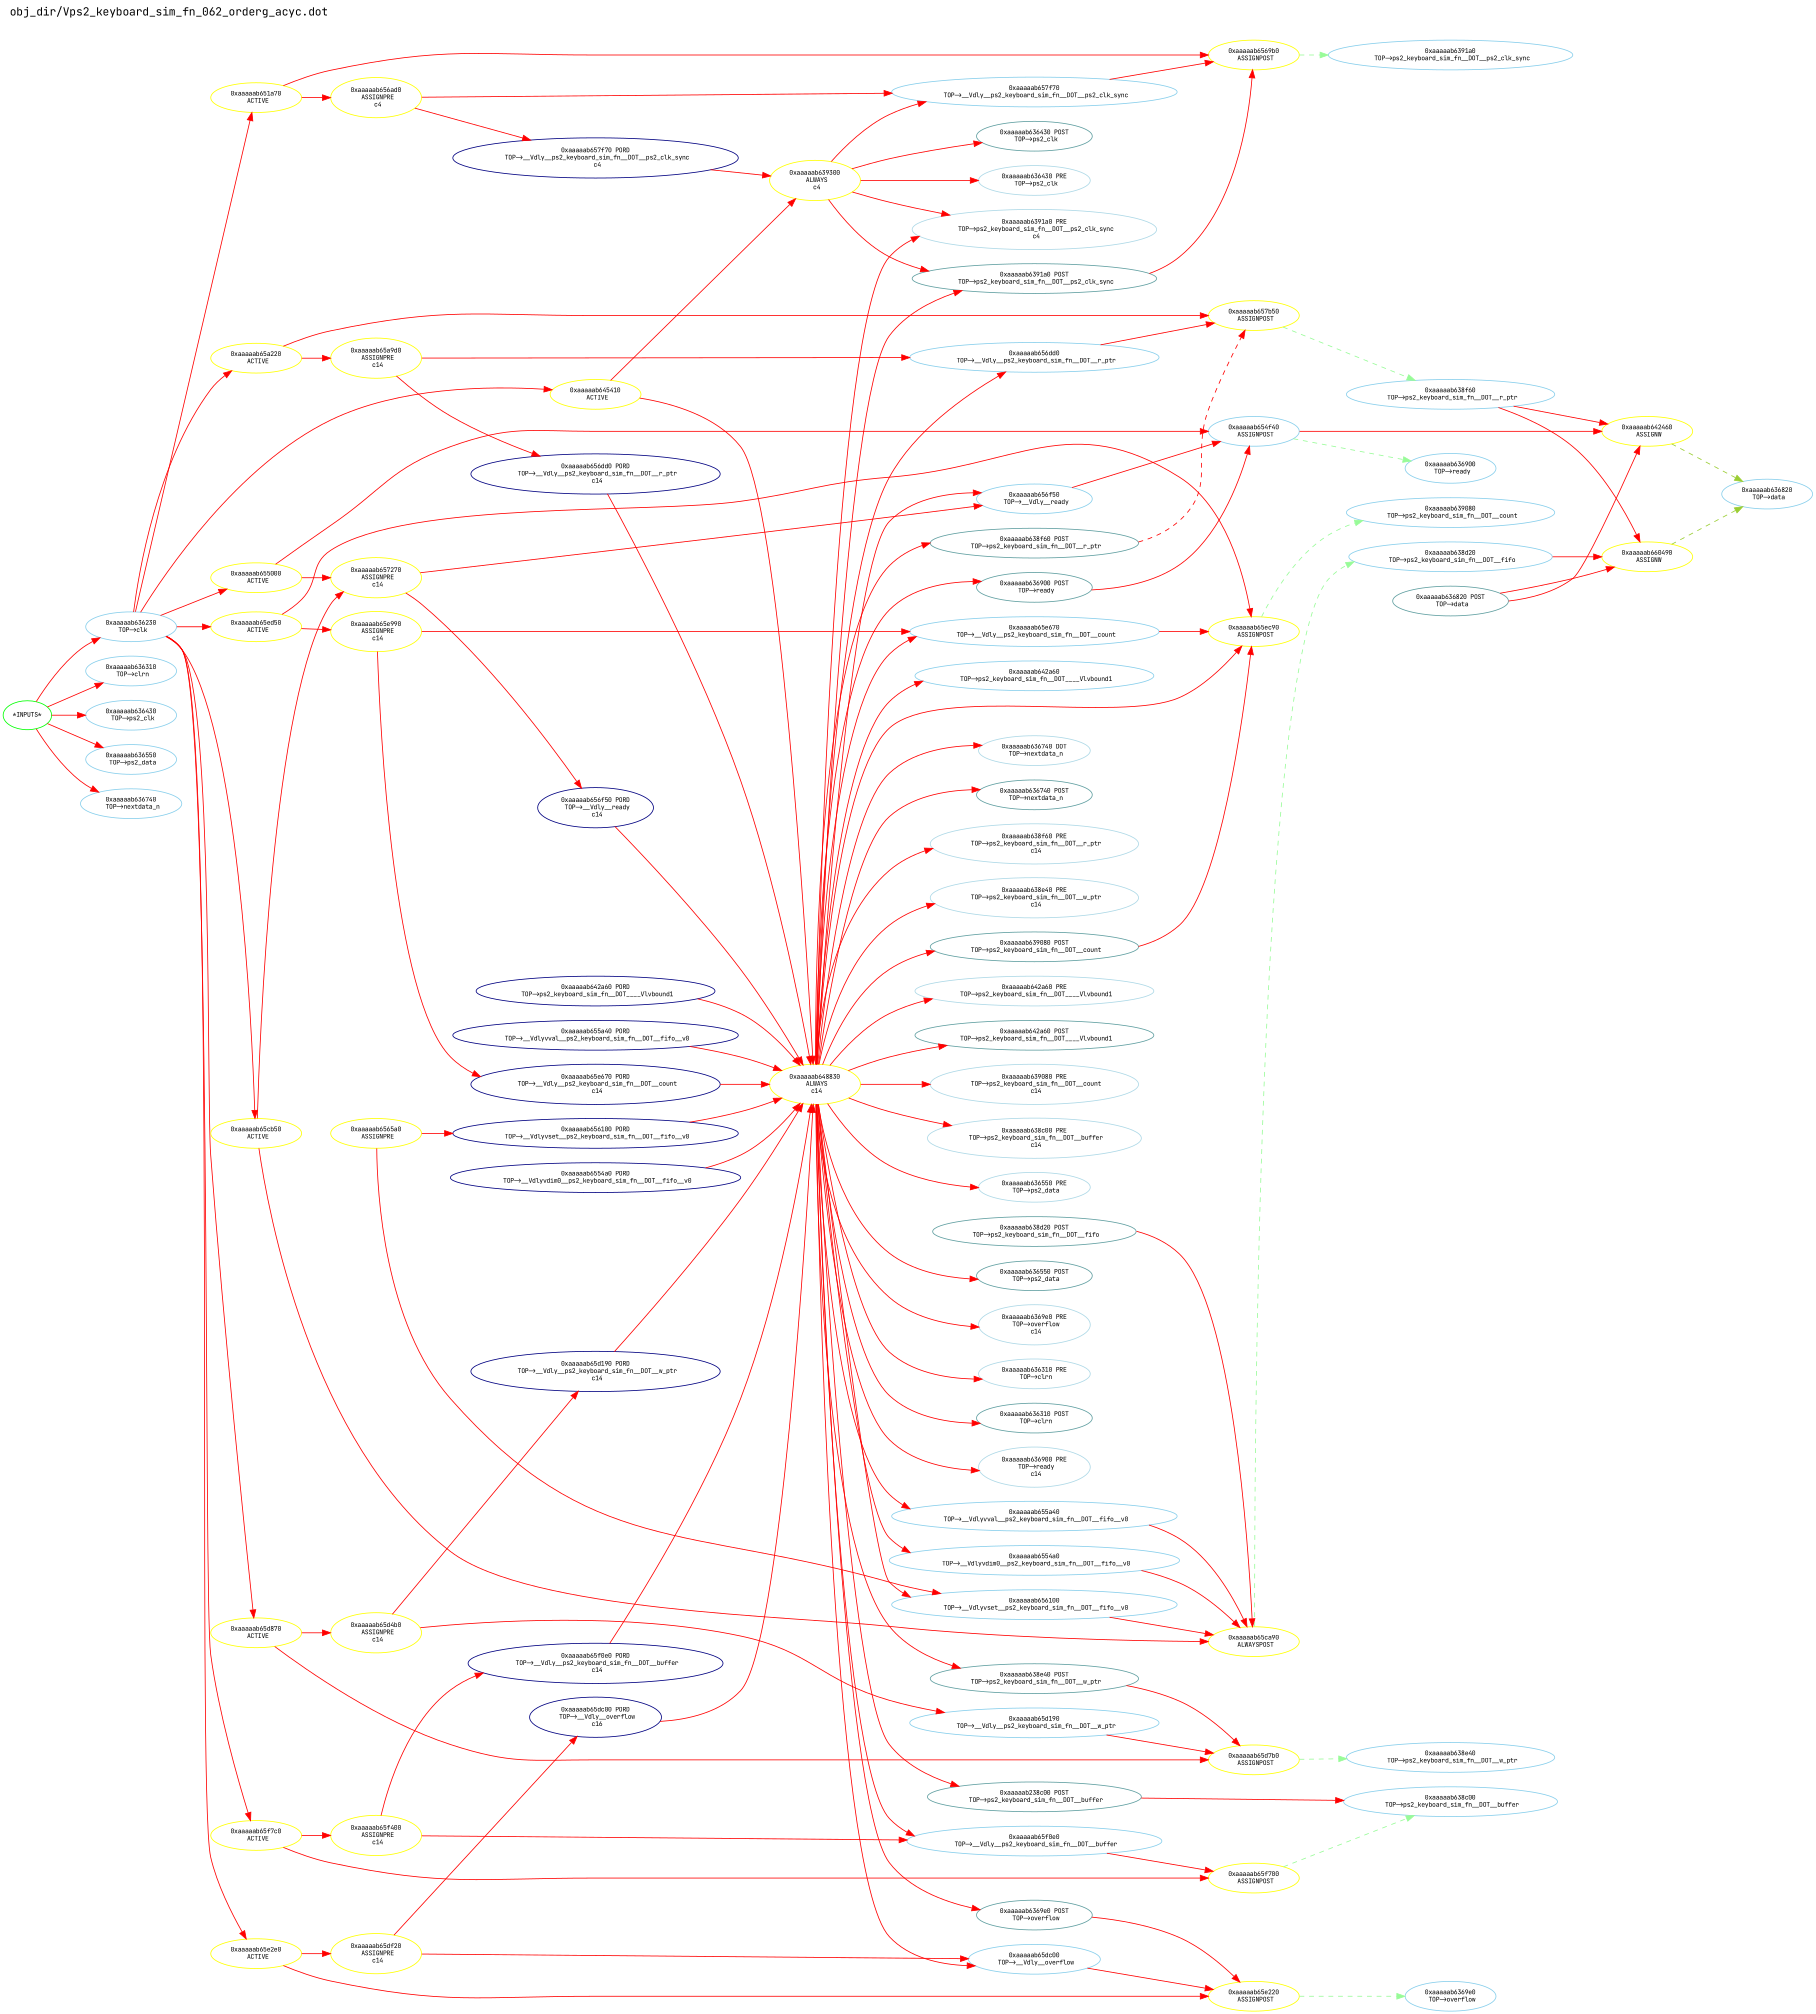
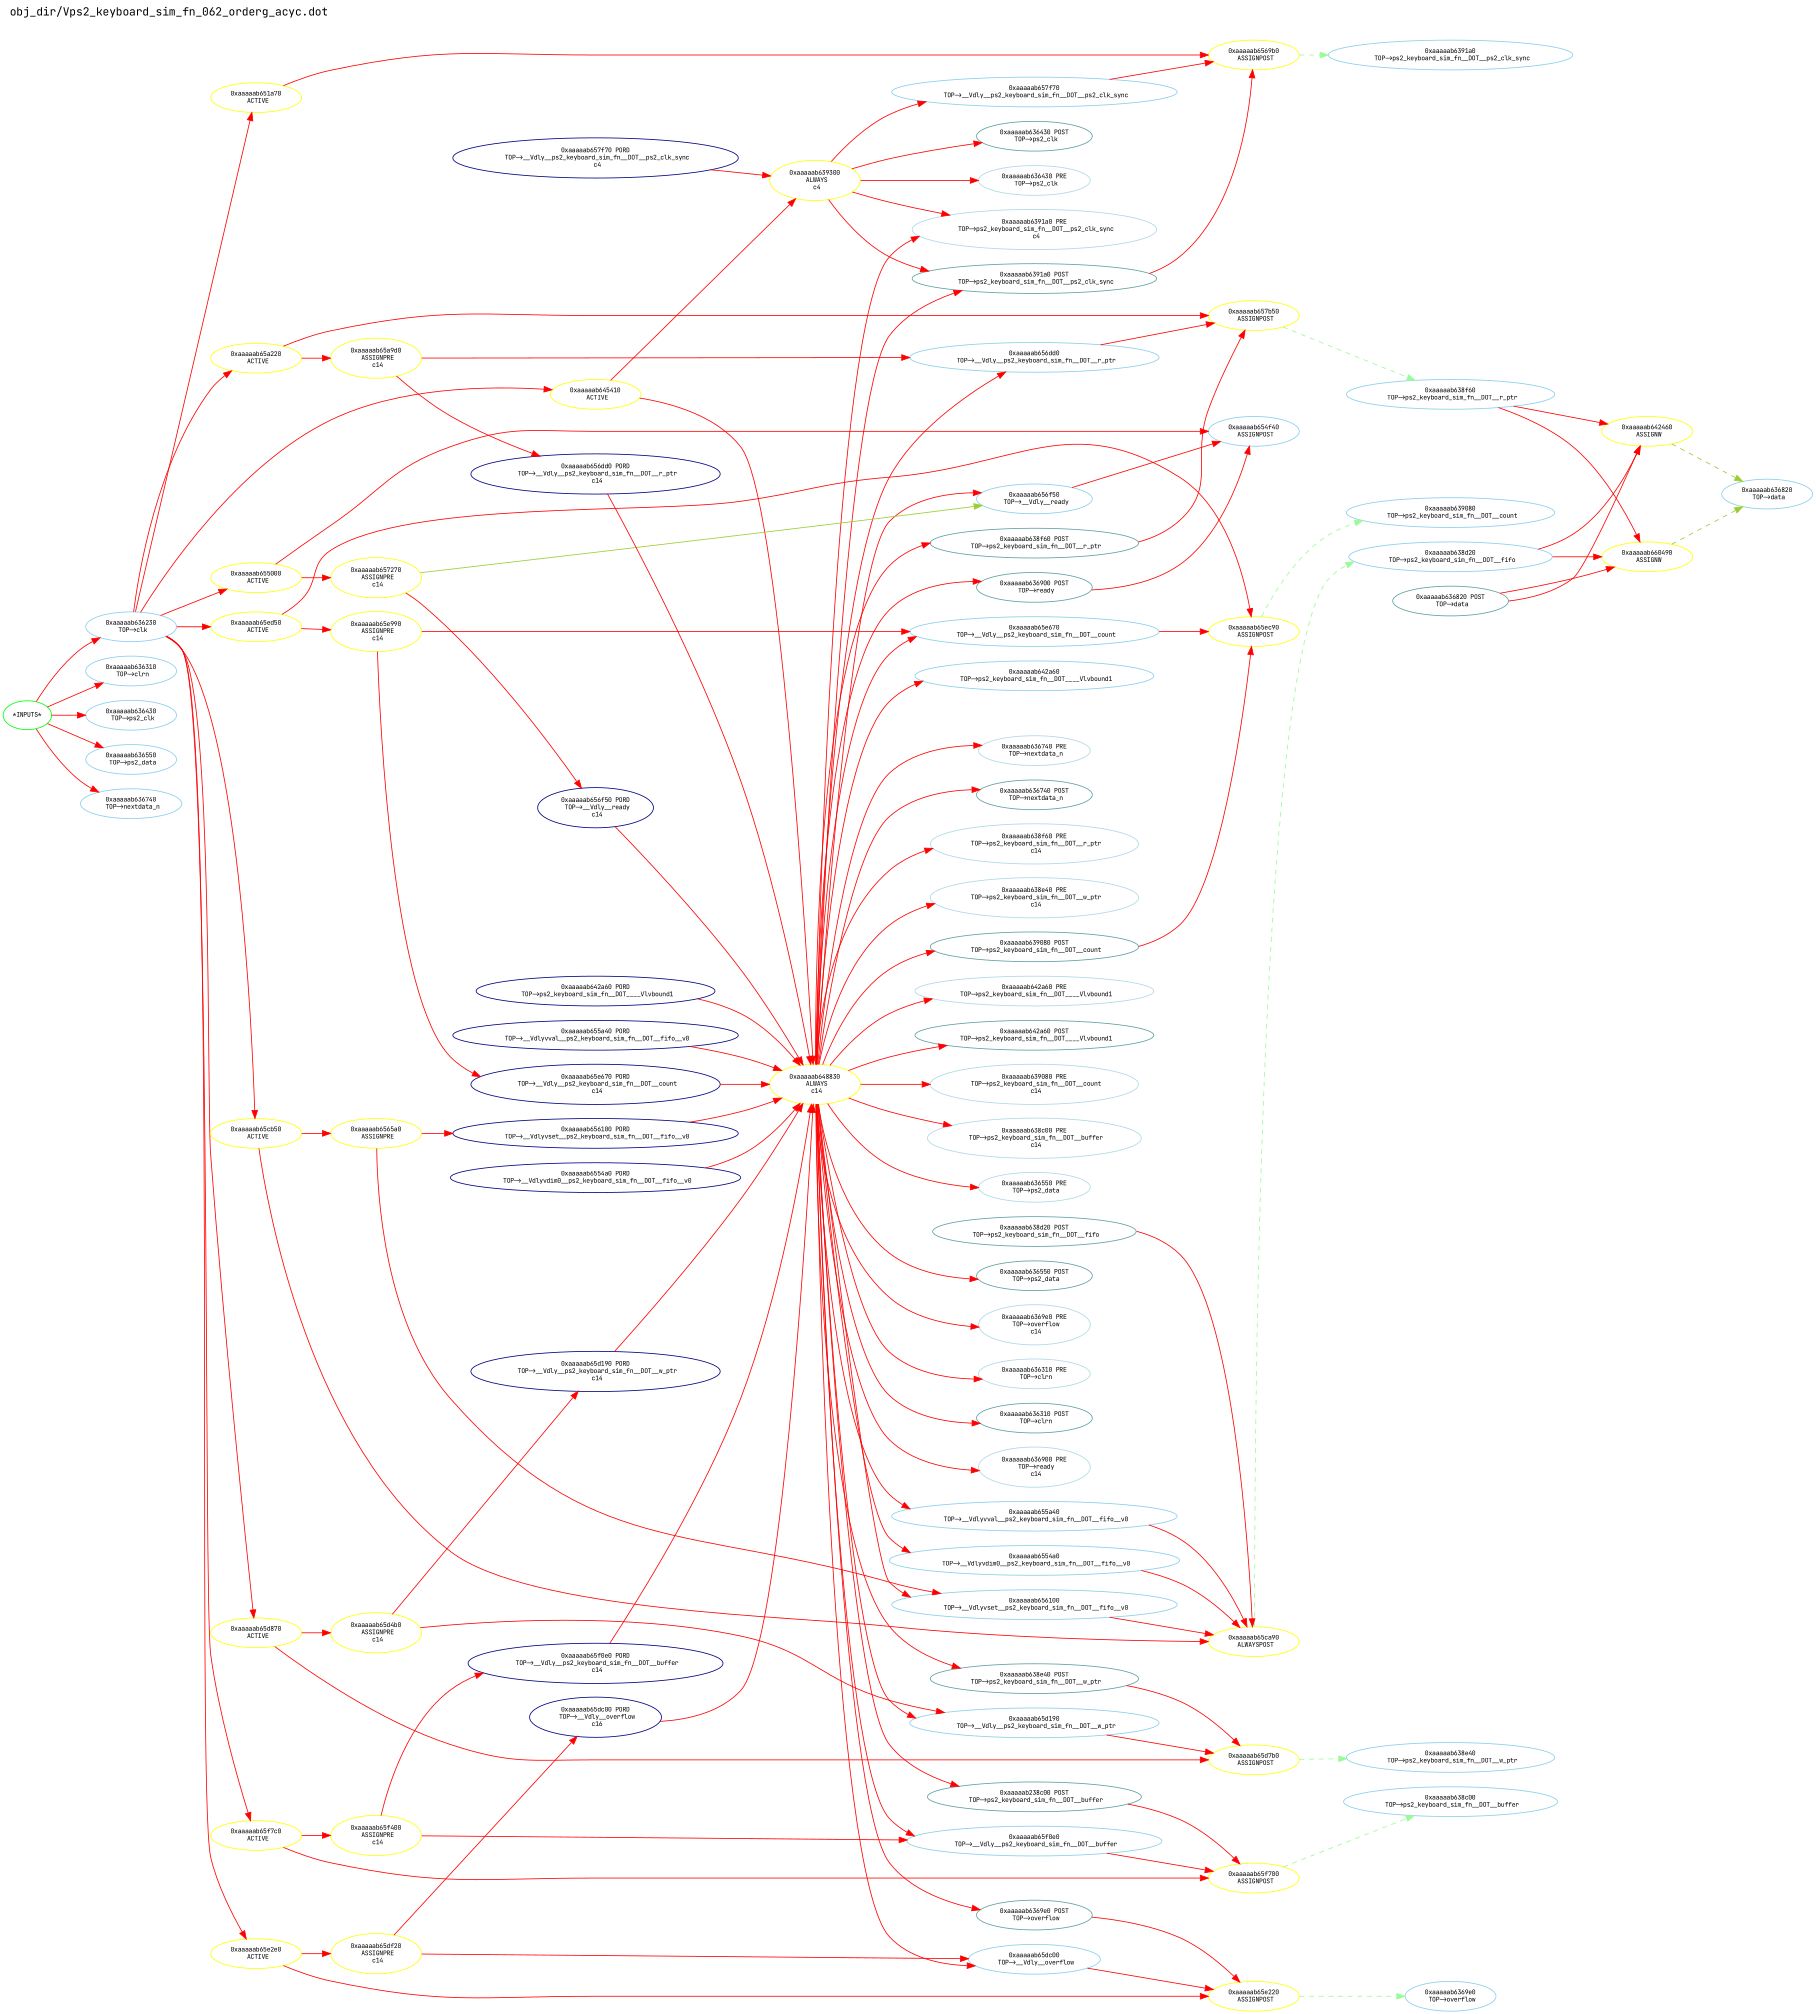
(376, 98) -> none
(1447, 431) -> (1598, 513)
(1202, 458) -> (1202, 458)
(1451, 468) -> none
(697, 540) -> (697, 540)
(898, 723) -> (839, 1417)
(1034, 751) -> (1034, 751)
(274, 853) -> (312, 1133)
(1238, 1799) -> (1185, 1822)
